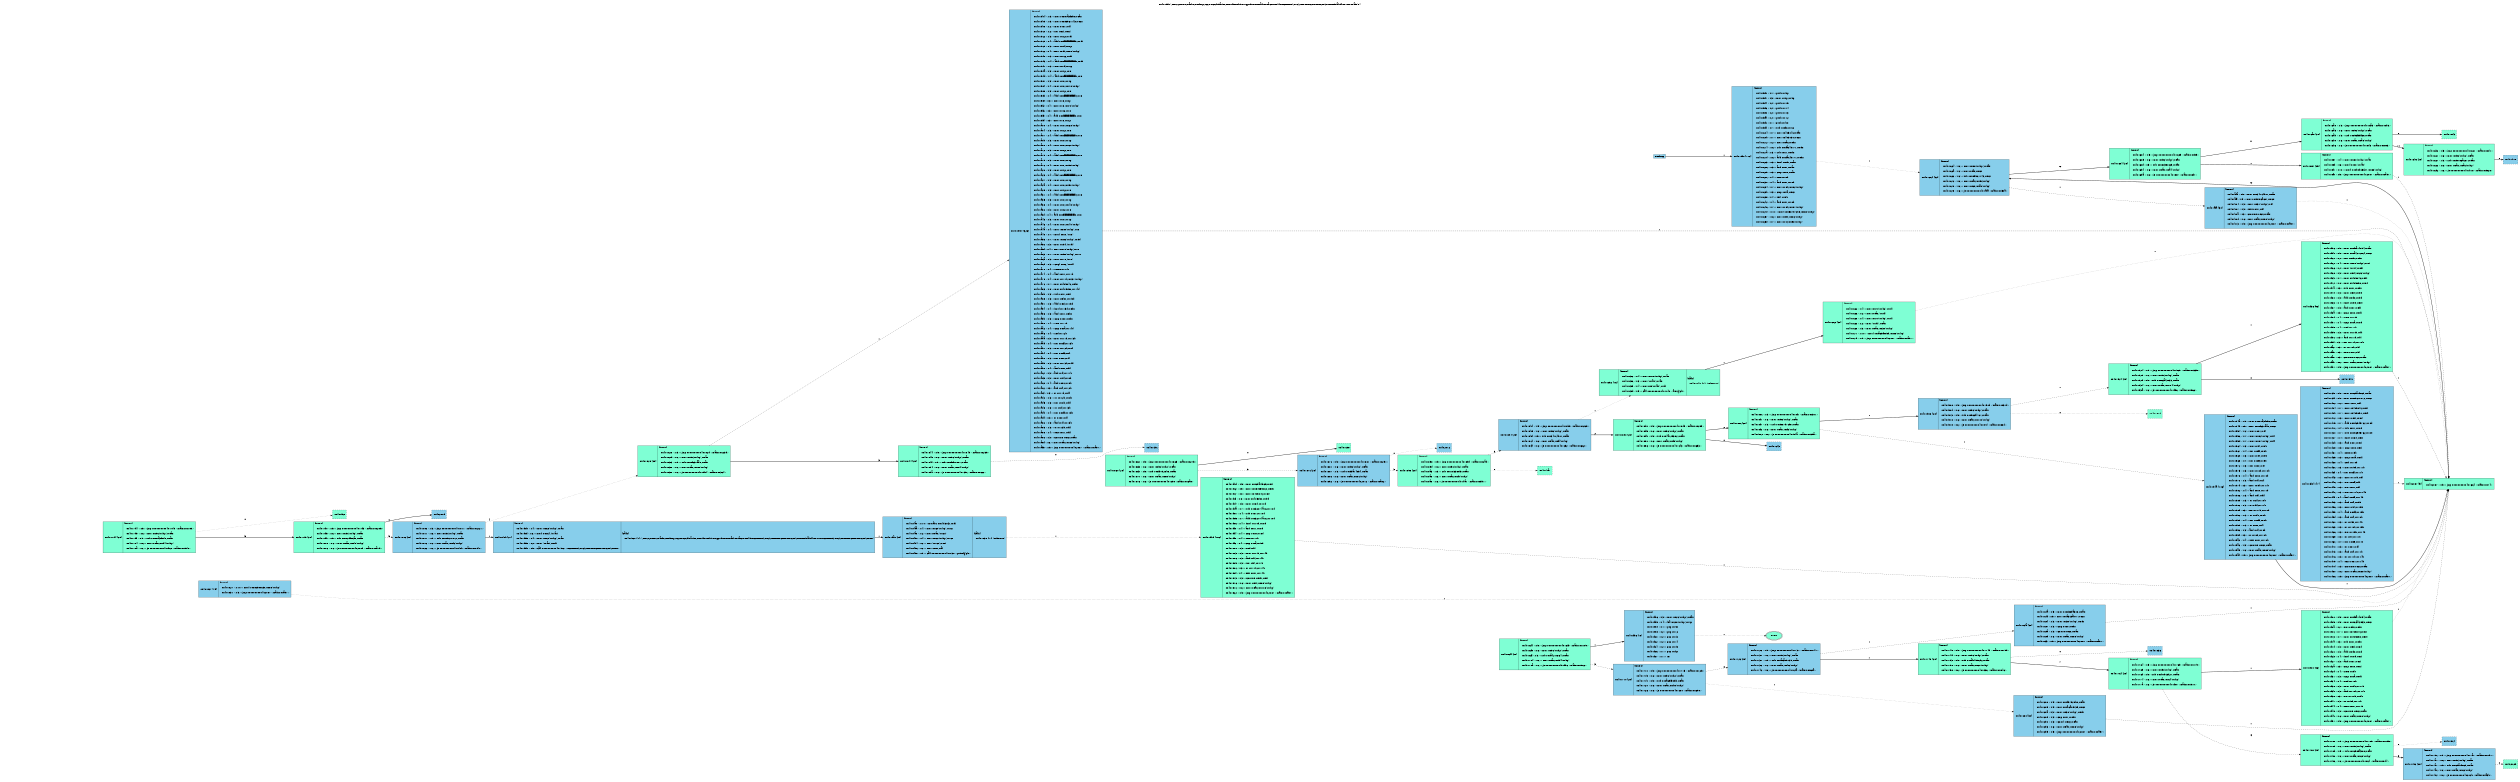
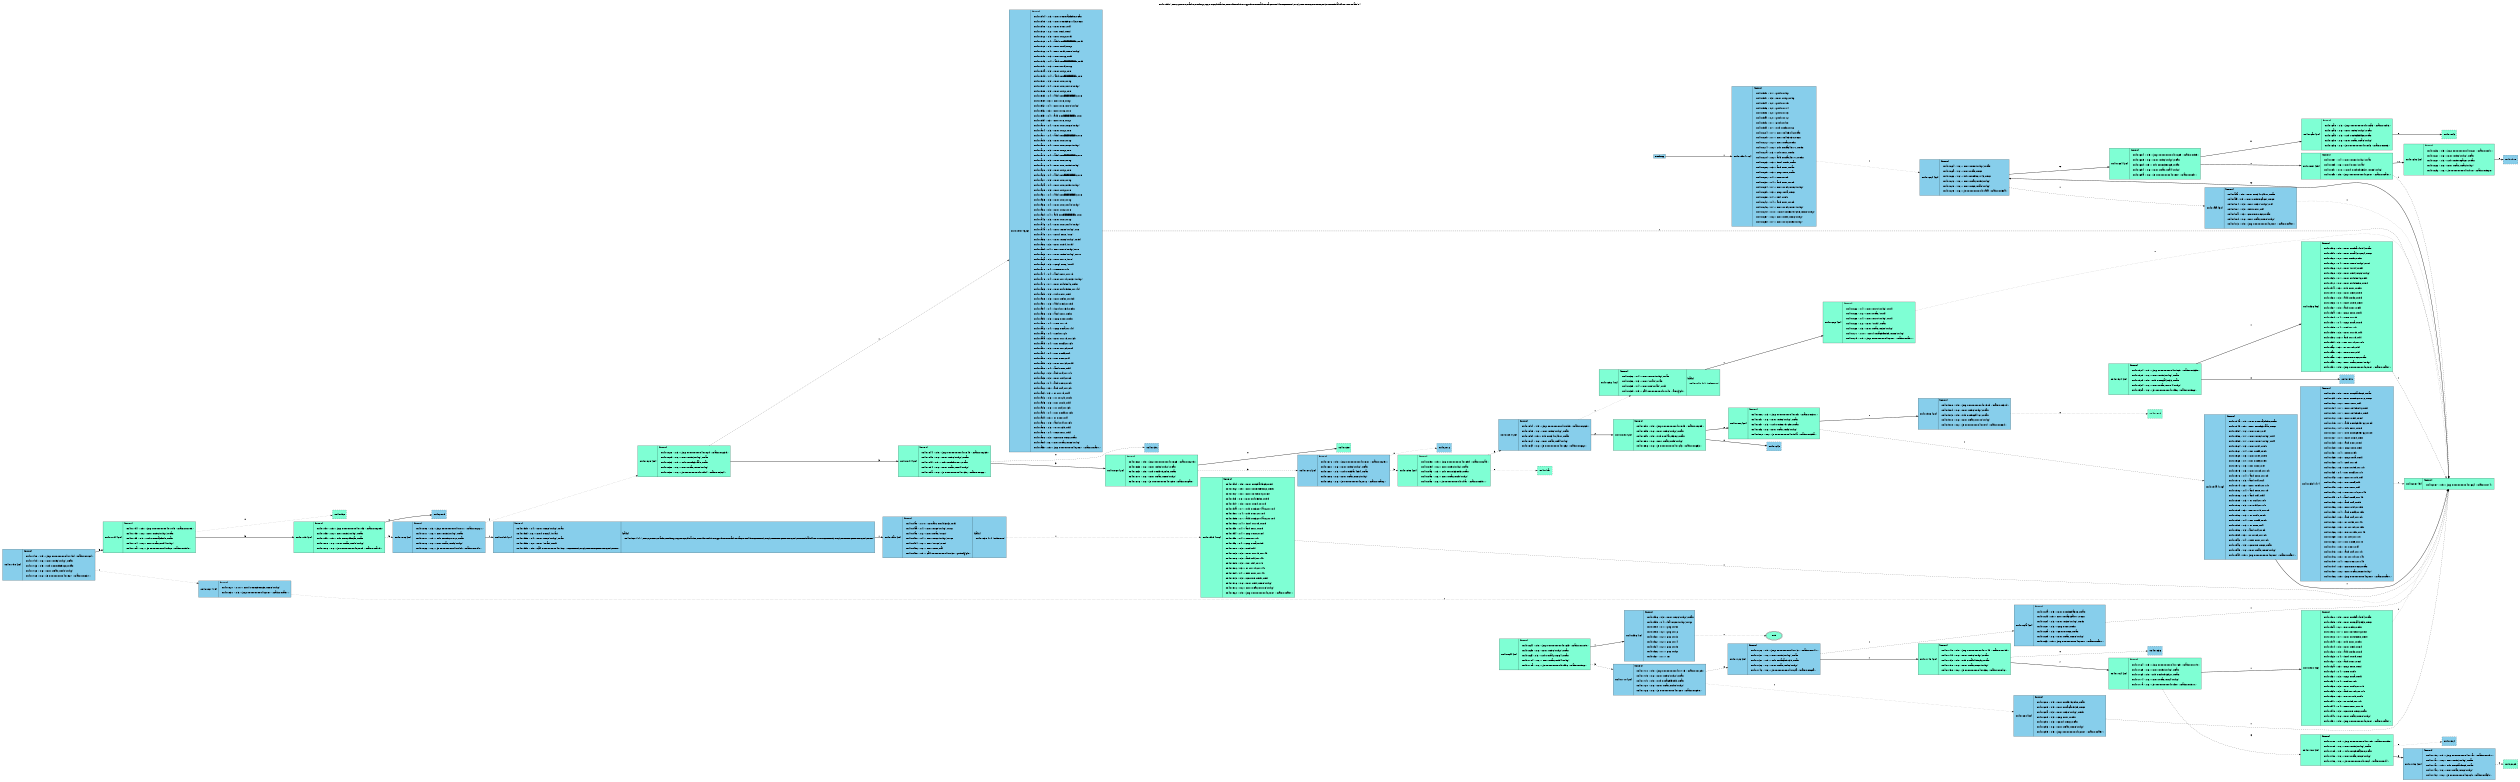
(2397, 147) -> (2398, 163)
(2059, 397) -> none
none -> (1047, 466)
none -> (49, 565)
(1774, 636) -> (1774, 636)
